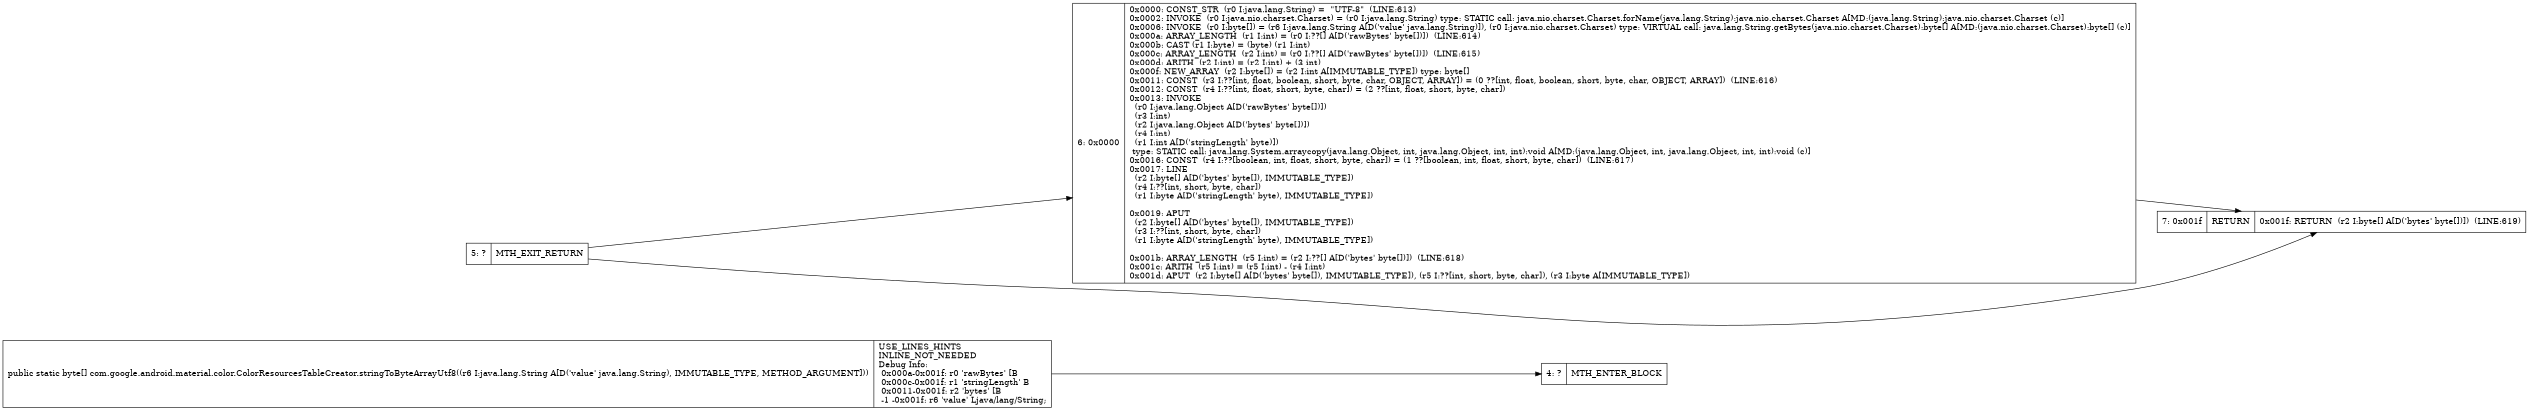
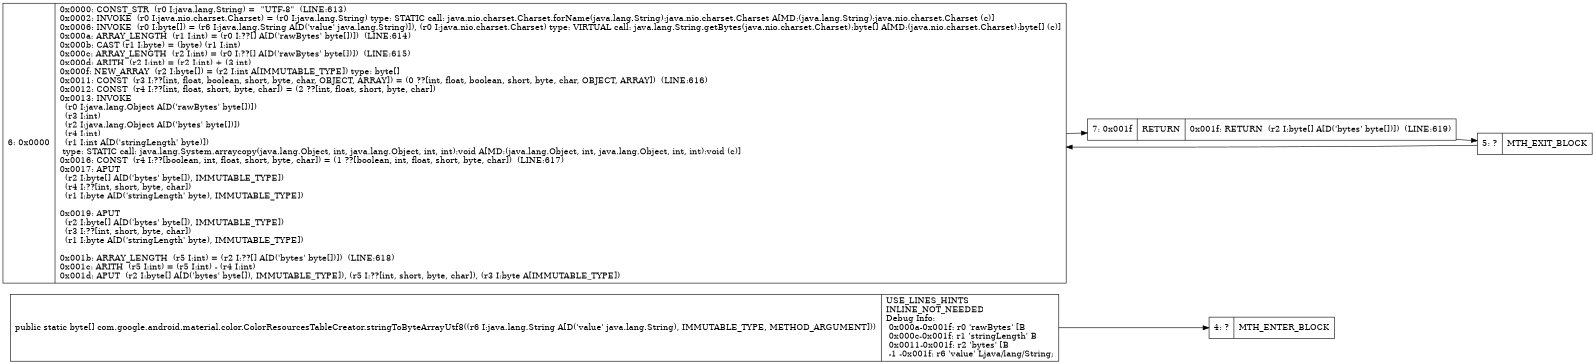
(1162, 170) -> (93, 170)
(540, 254) -> (1547, 143)
(1454, 312) -> (1464, 140)
